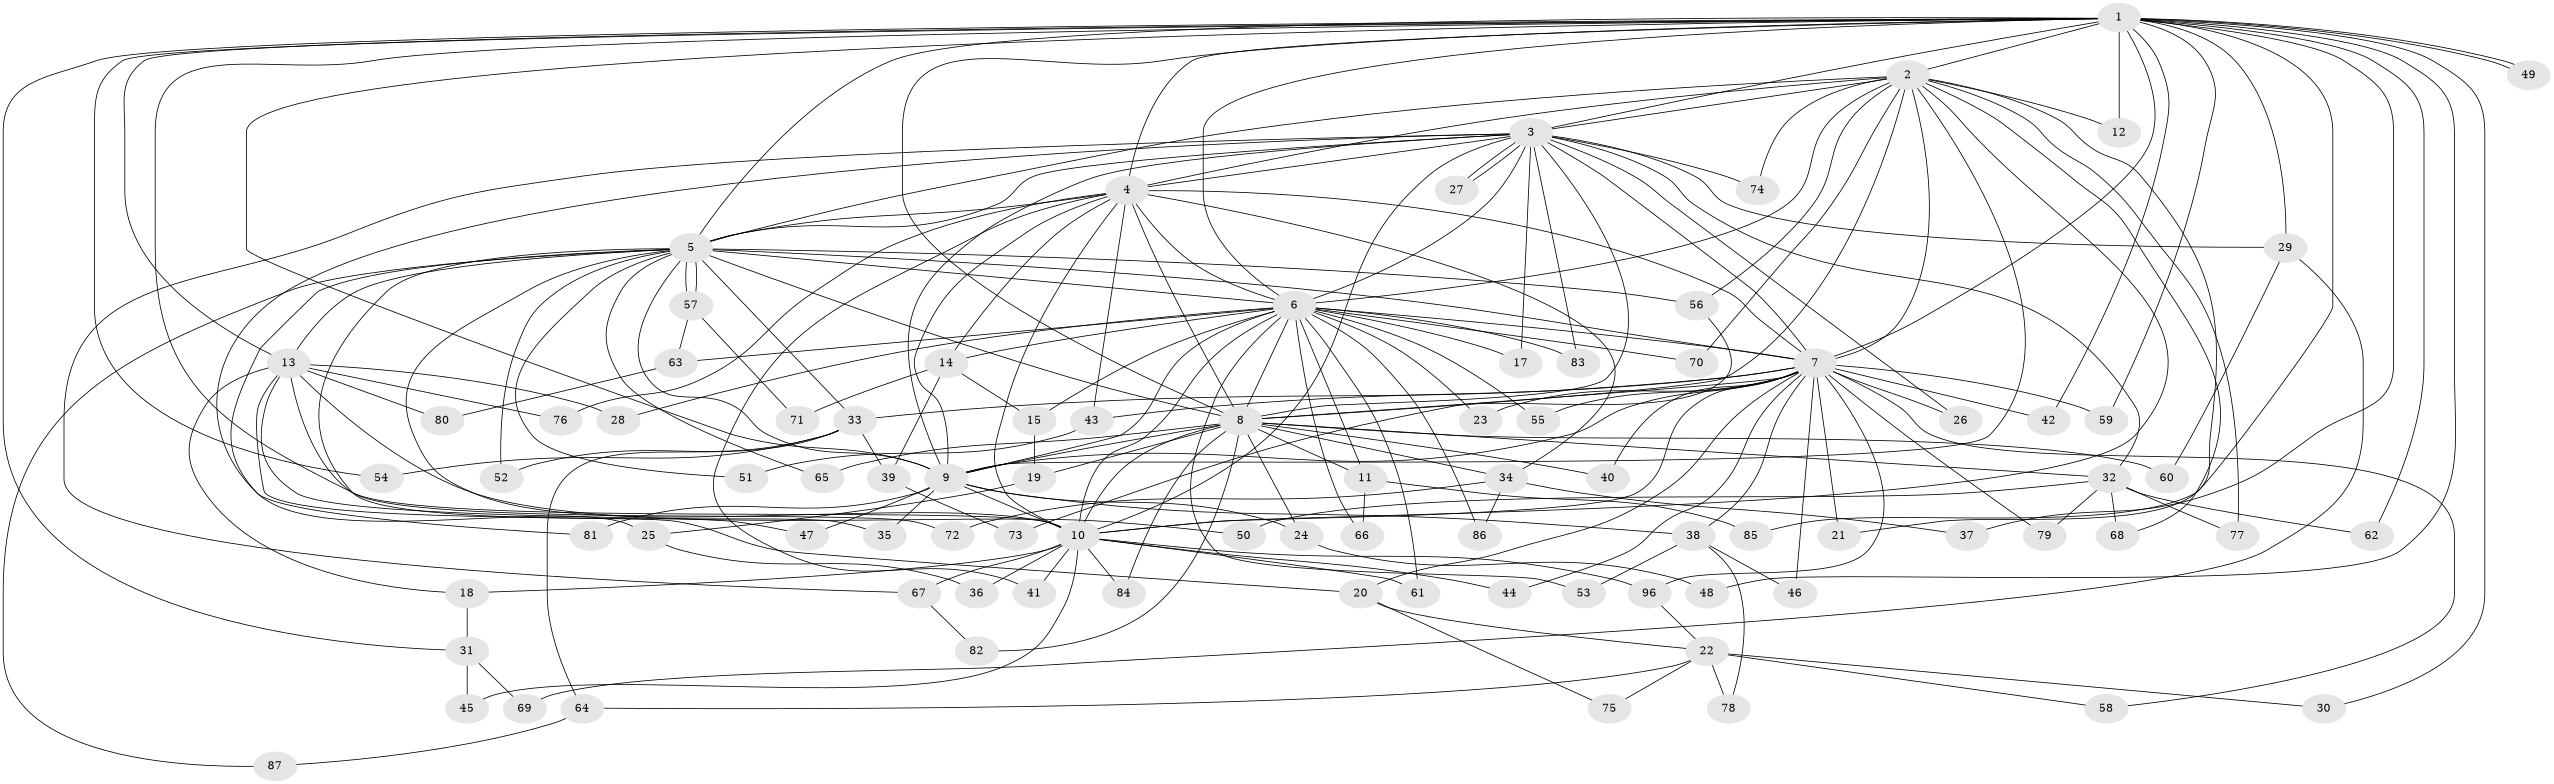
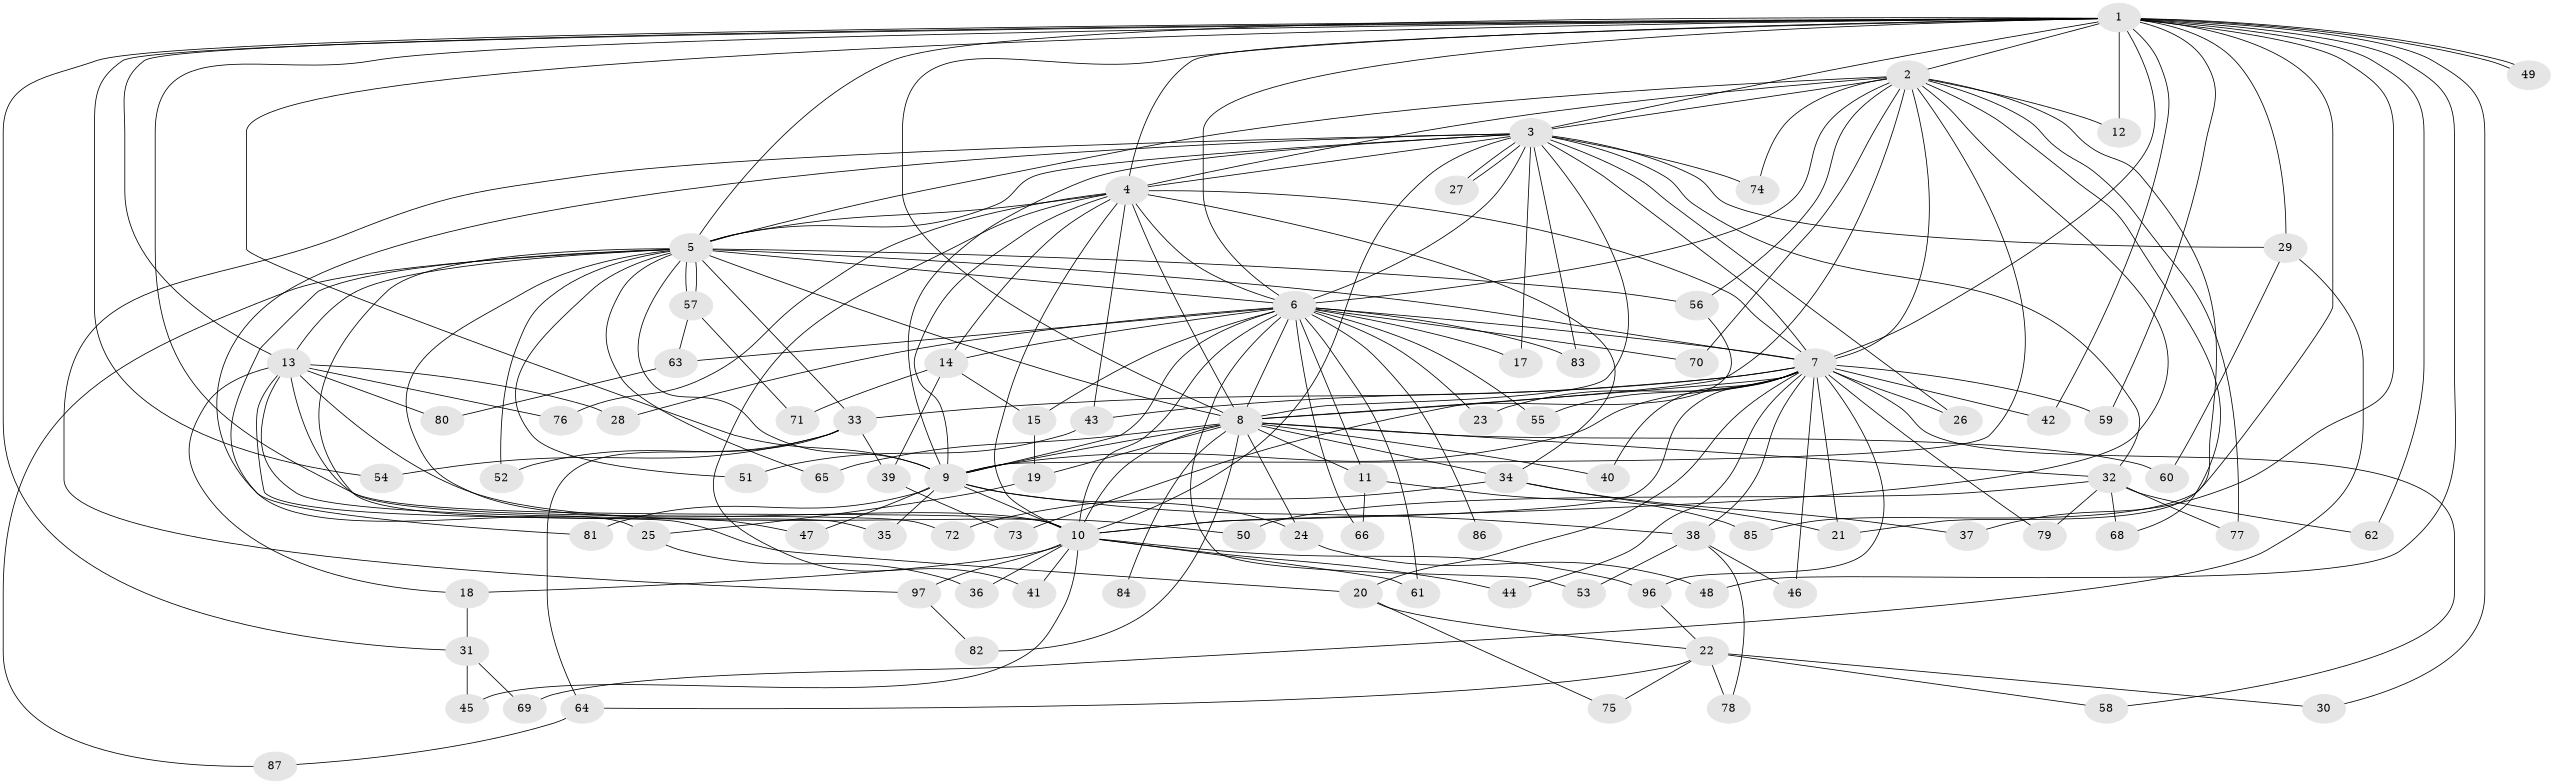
(1494, 506) -> (1739, 515)
(1101, 565) -> none
(919, 594) -> (919, 594)
